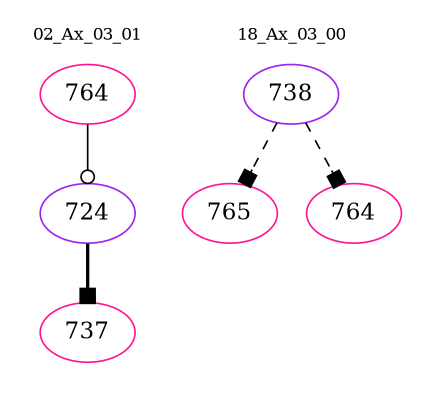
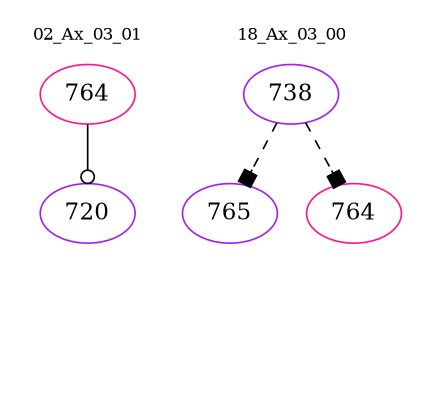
(88, 213) -> (88, 213)
(230, 213) -> (230, 213)
(88, 332) -> none
